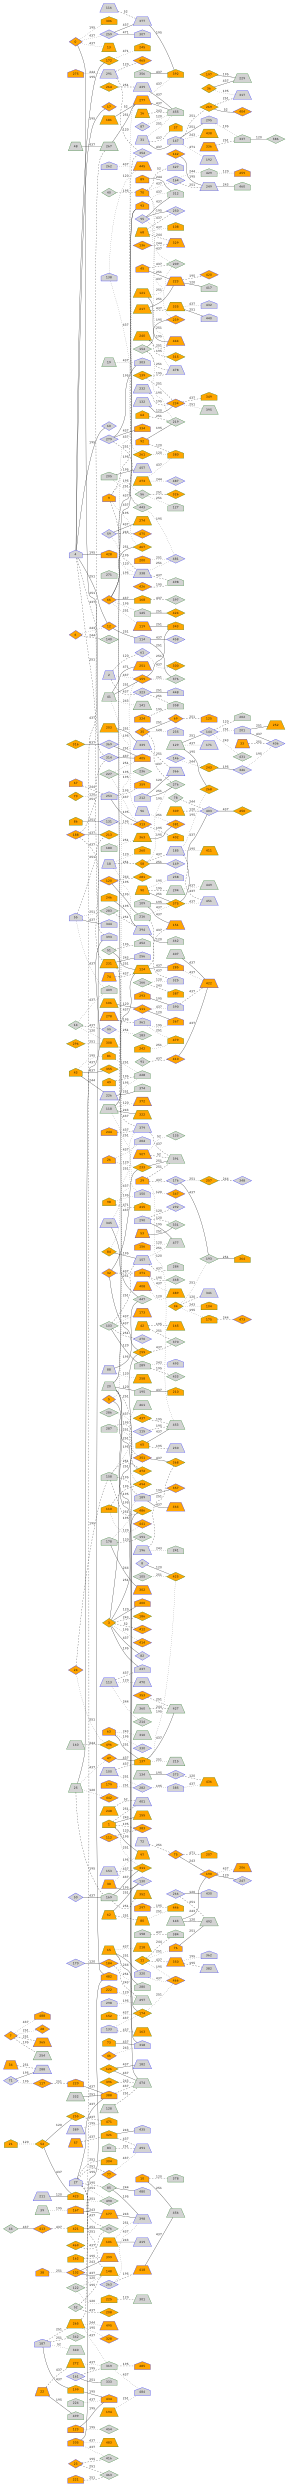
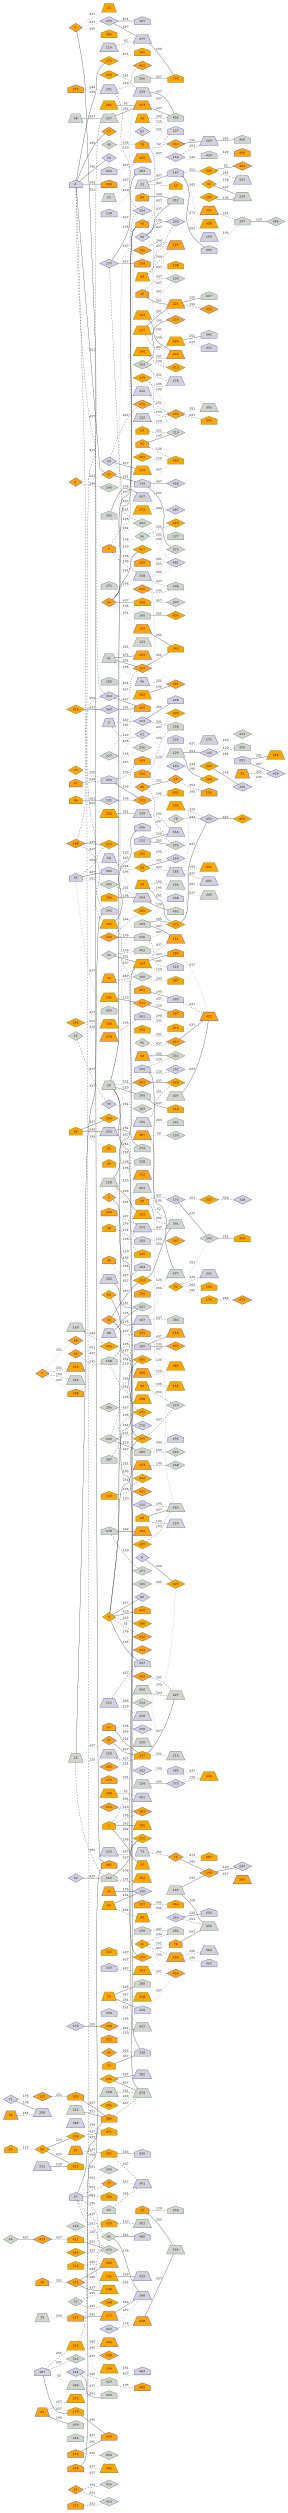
(160, 413) -> (162, 423)
(158, 1280) -> (158, 1465)
none -> (90, 1359)
